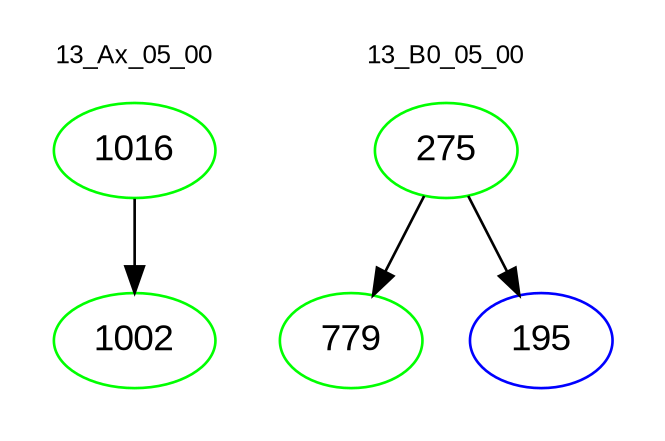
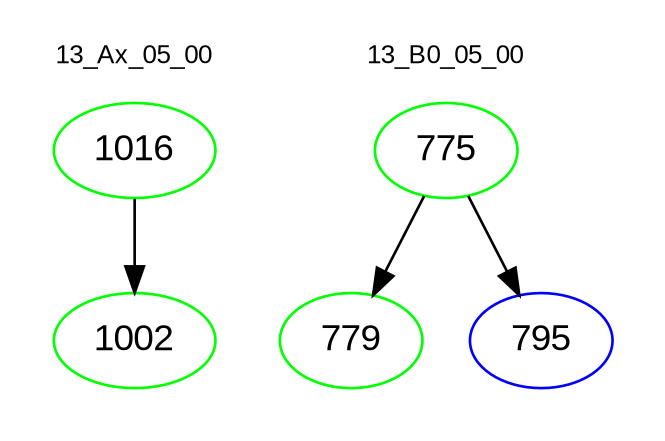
(446, 150) -> (446, 150)
(541, 341) -> (541, 341)
